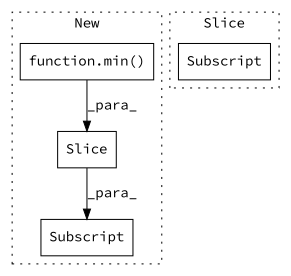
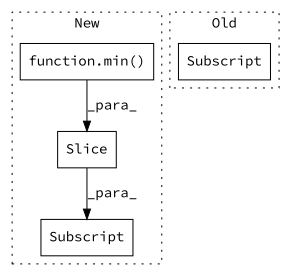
(224, 24) -> (224, 24)
